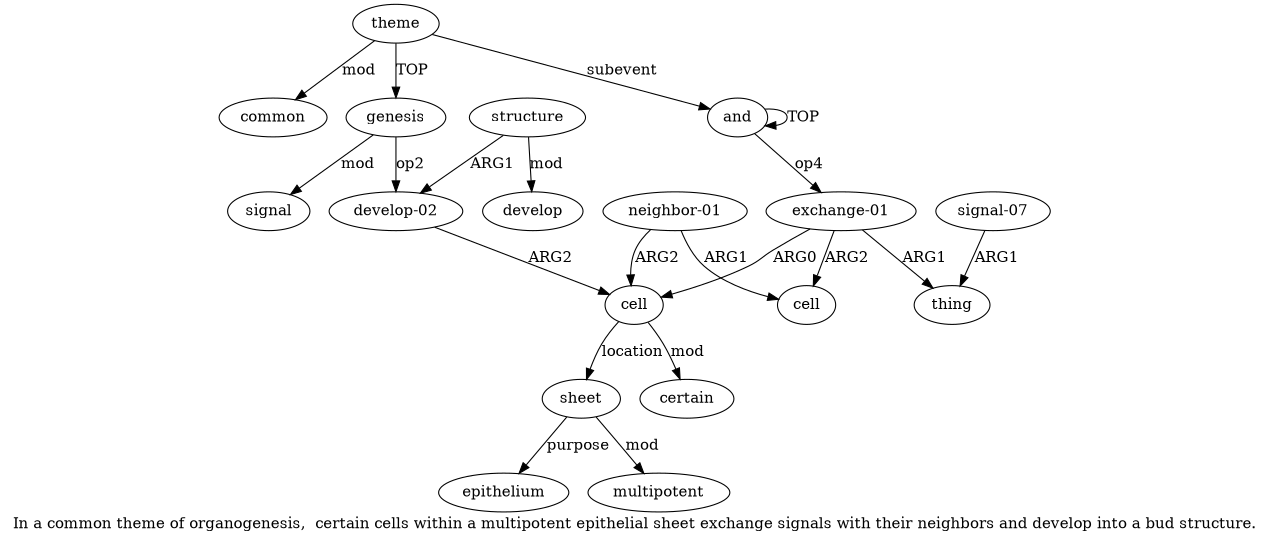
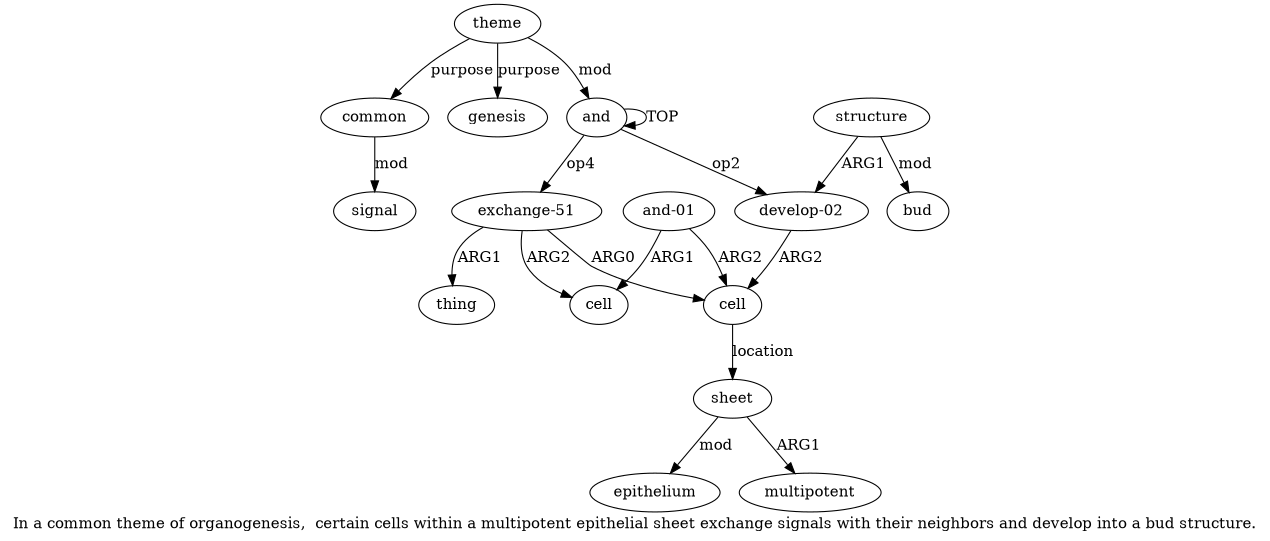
(359, 71) -> (462, 71)
(413, 71) -> (529, 71)
(622, 71) -> (595, 71)
(396, 159) -> (689, 160)
(336, 162) -> (375, 159)
(533, 211) -> (918, 211)
(675, 211) -> (669, 211)
(841, 211) -> (527, 211)
(993, 211) -> none
(687, 399) -> none
(578, 446) -> (716, 446)
(642, 446) -> (799, 446)
